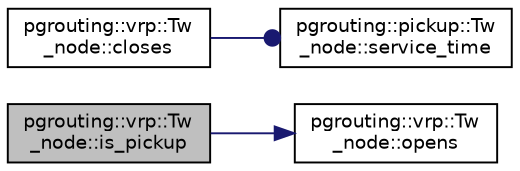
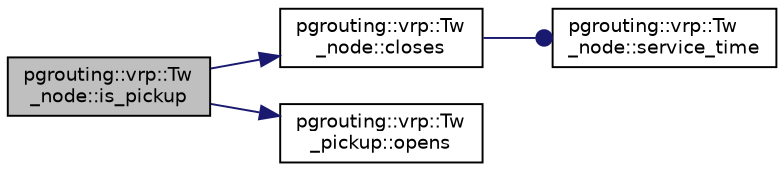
(396, 38) -> (665, 38)
none -> (235, 64)
(396, 133) -> (381, 133)
